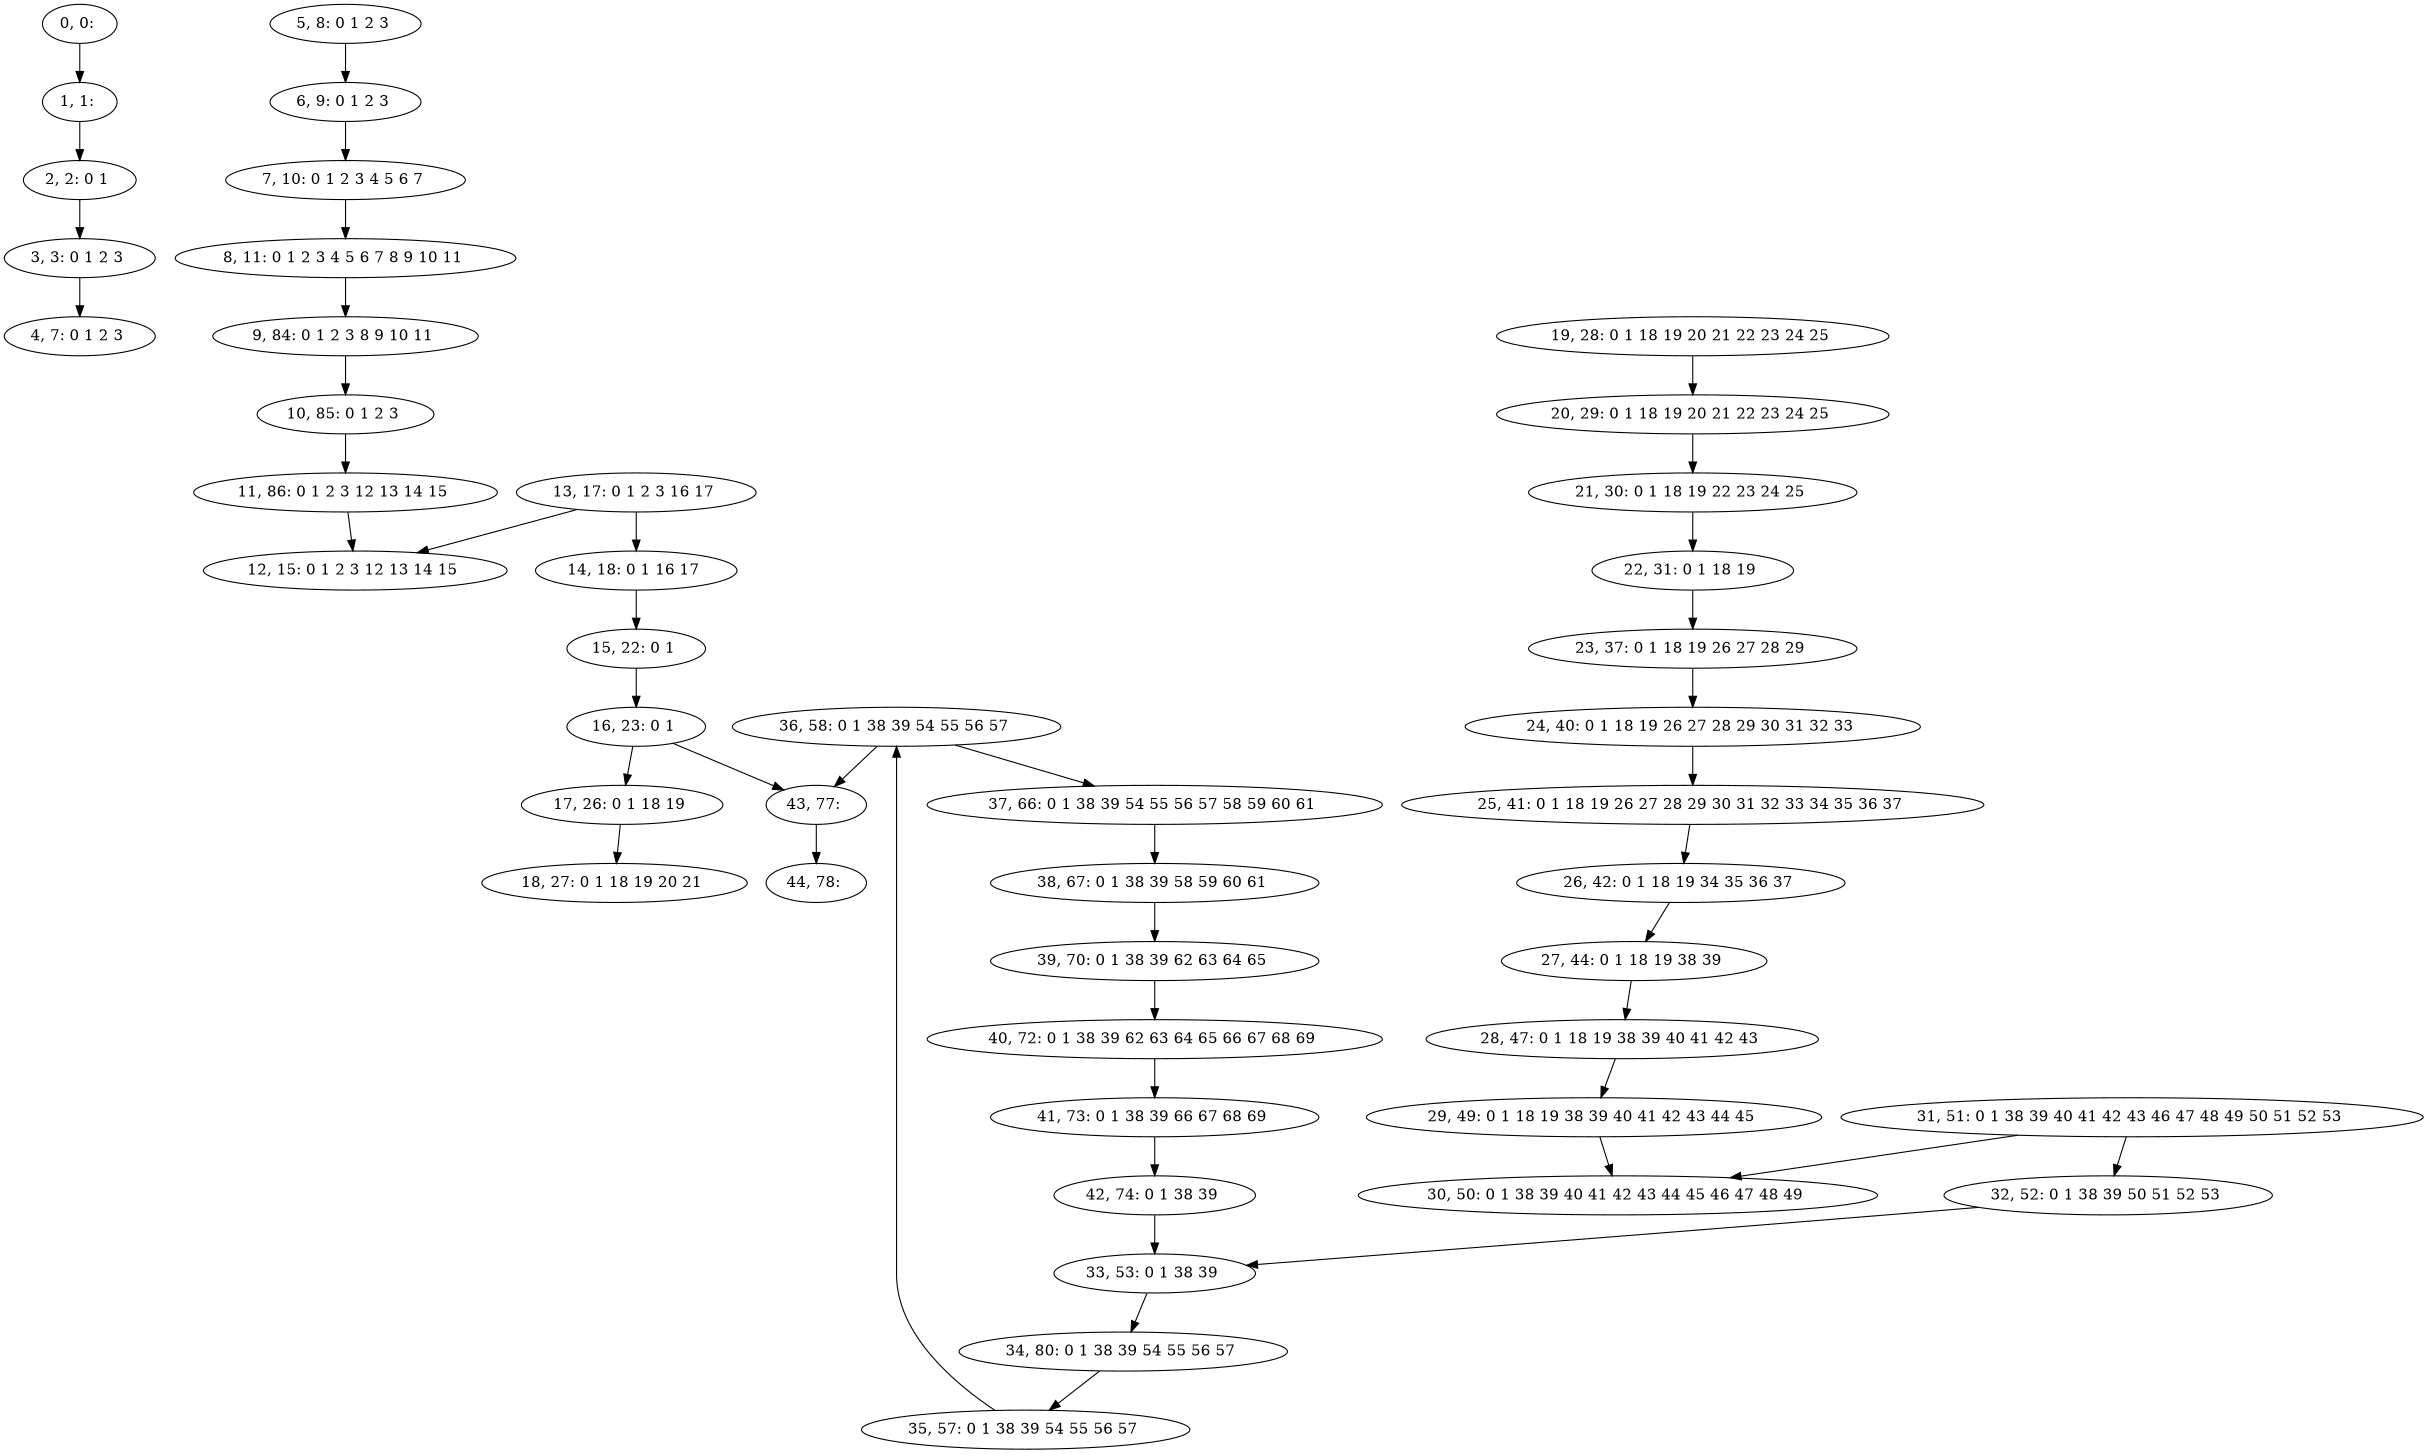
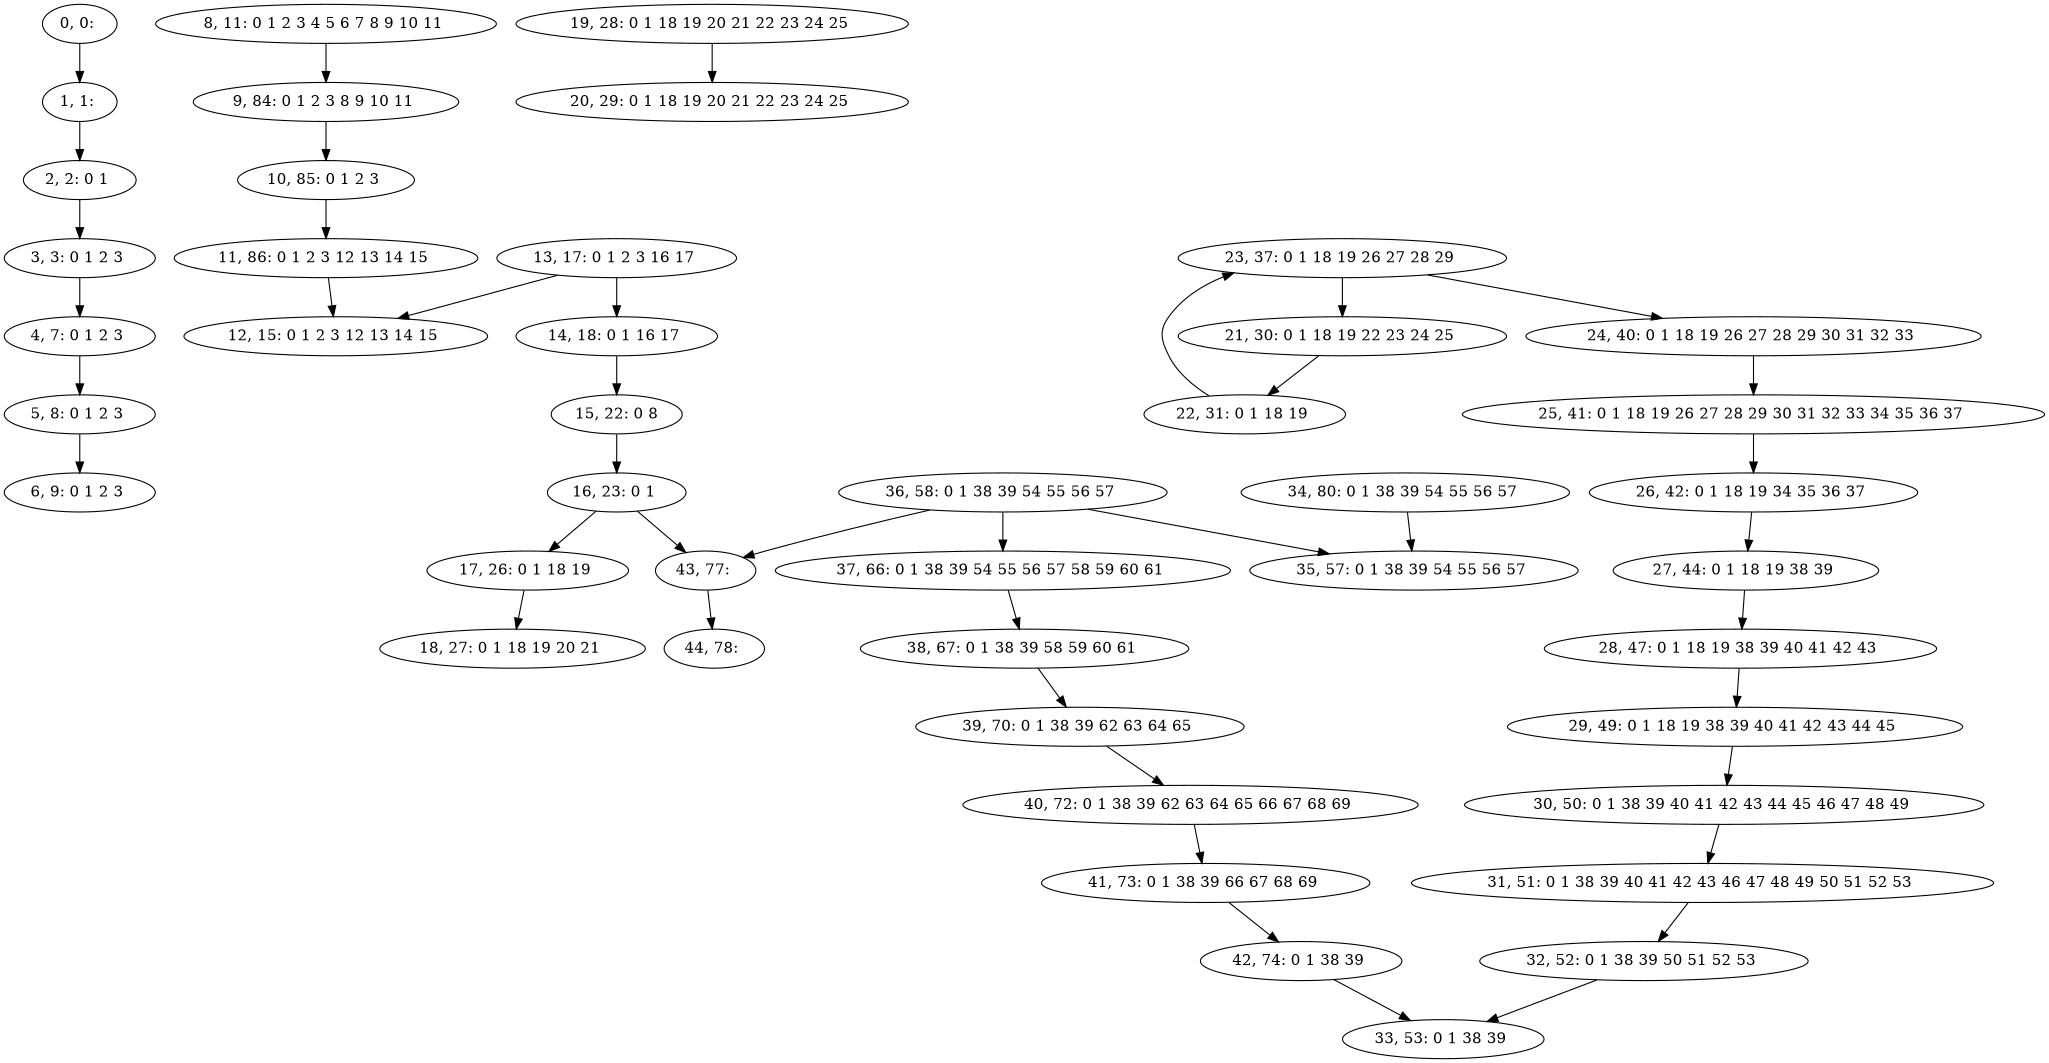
(346, 180) -> none
none -> (80, 370)
(1693, 448) -> (1342, 292)
(636, 649) -> (617, 414)
(897, 1103) -> (1203, 531)
(1880, 1156) -> (1715, 839)
(1141, 1308) -> none
